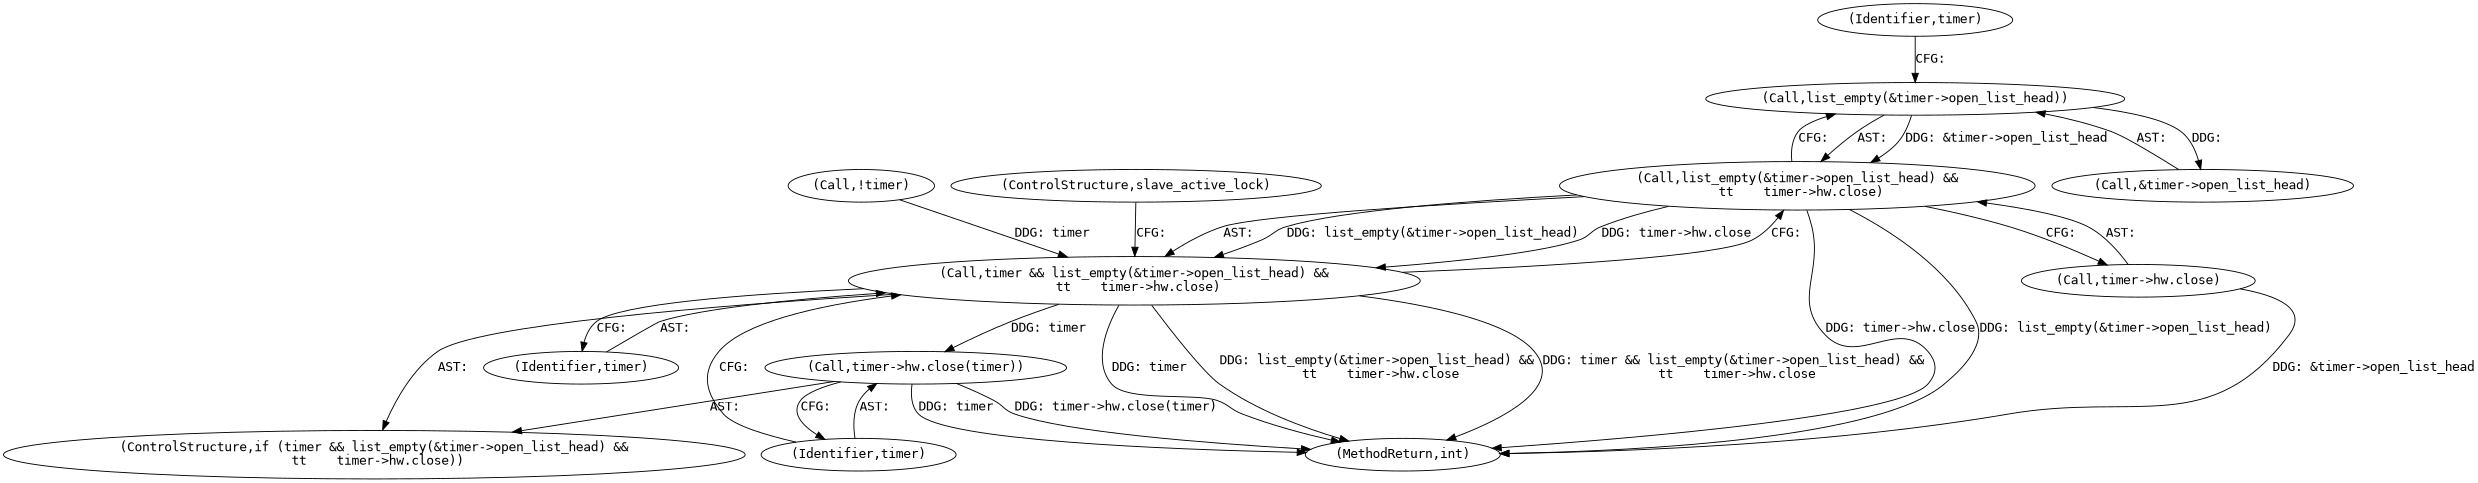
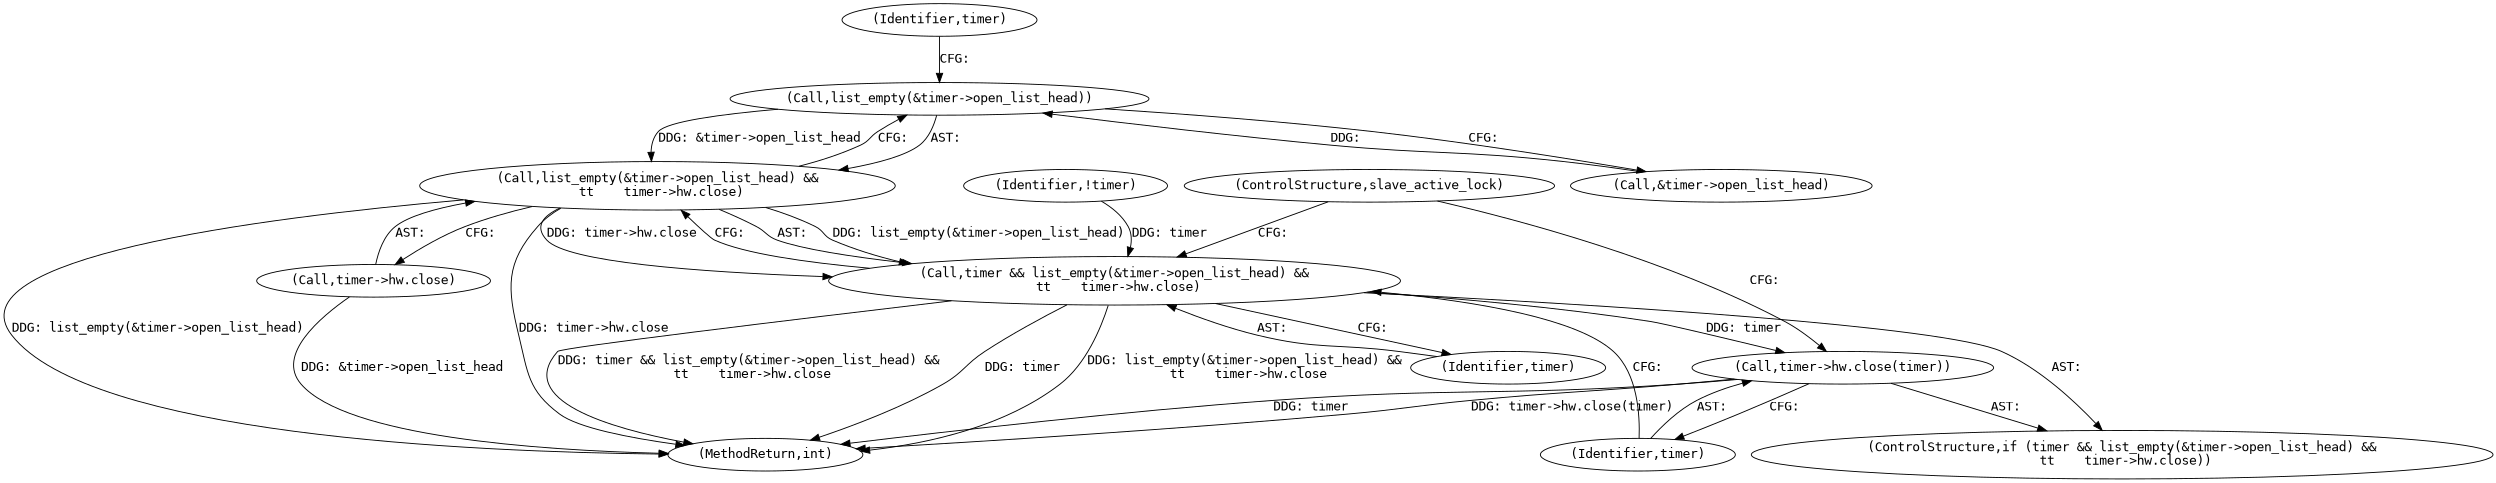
(2156, 138) -> (1349, 138)
(2211, 138) -> (1487, 138)
(861, 186) -> (1066, 186)
none -> (1635, 258)
